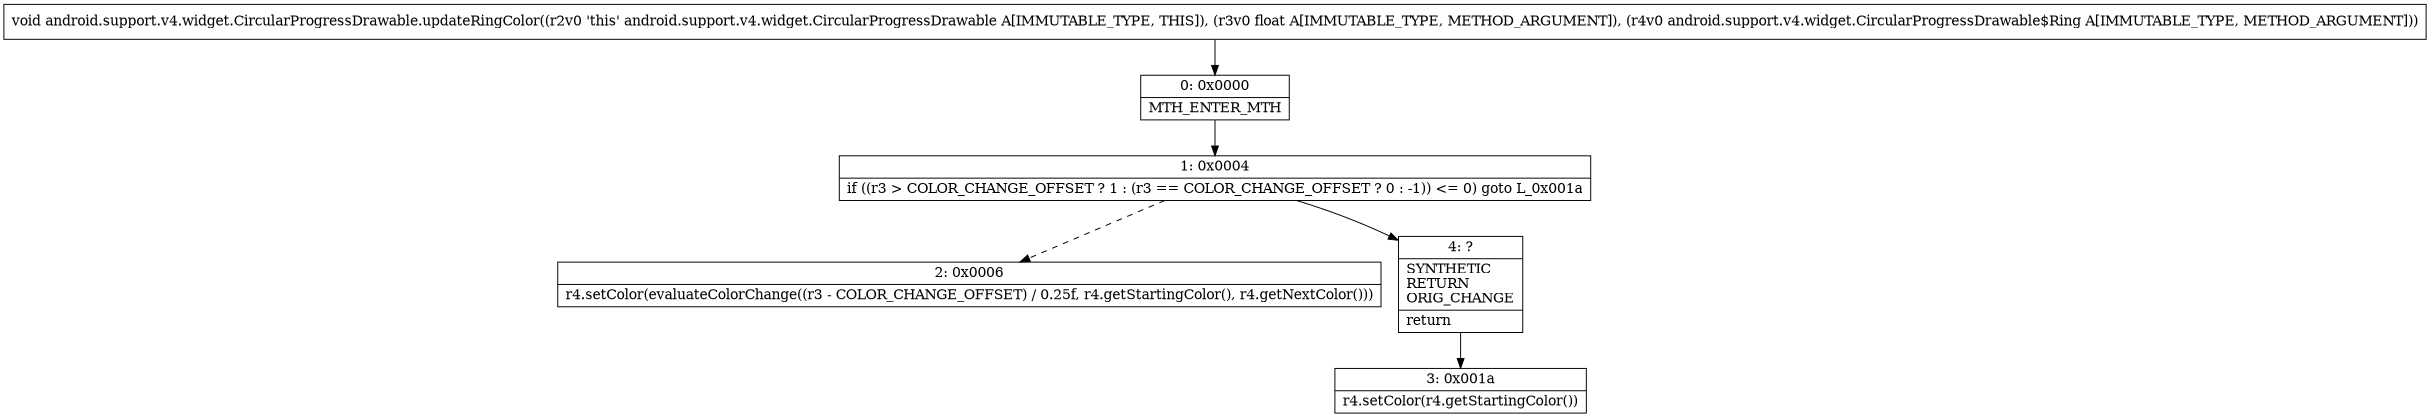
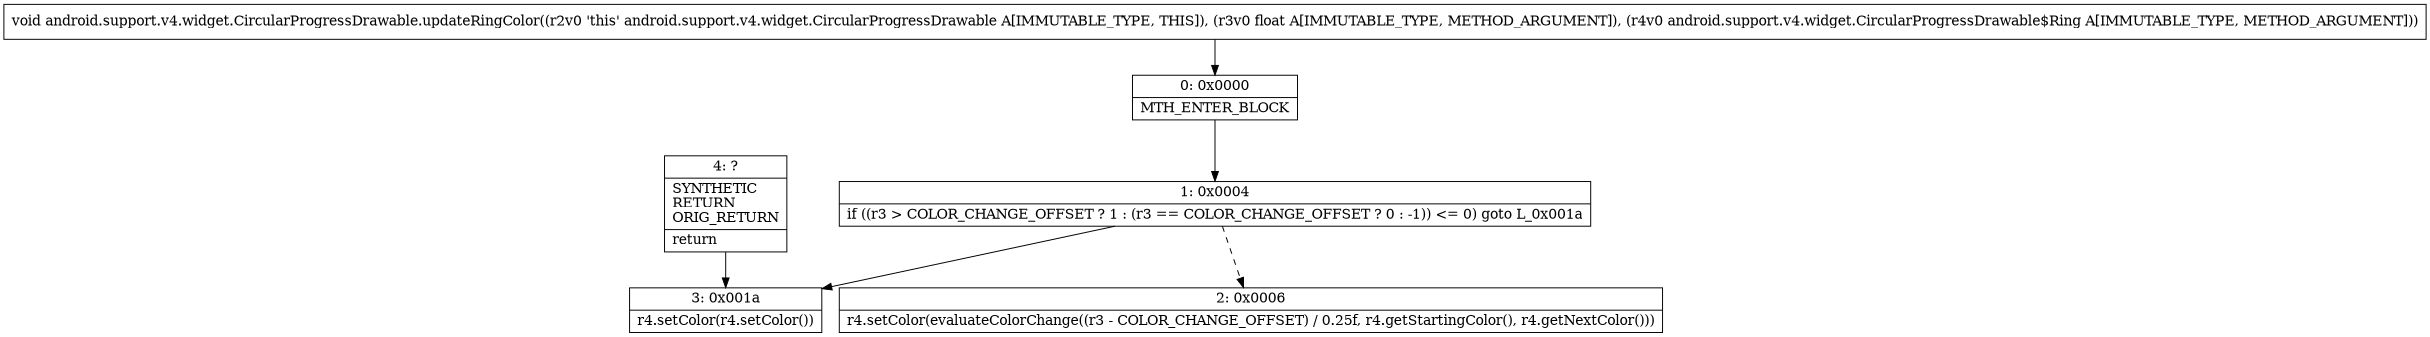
(1215, 108) -> (1215, 108)
(1344, 217) -> (973, 256)
(1461, 299) -> (726, 218)
(1461, 401) -> (726, 321)
